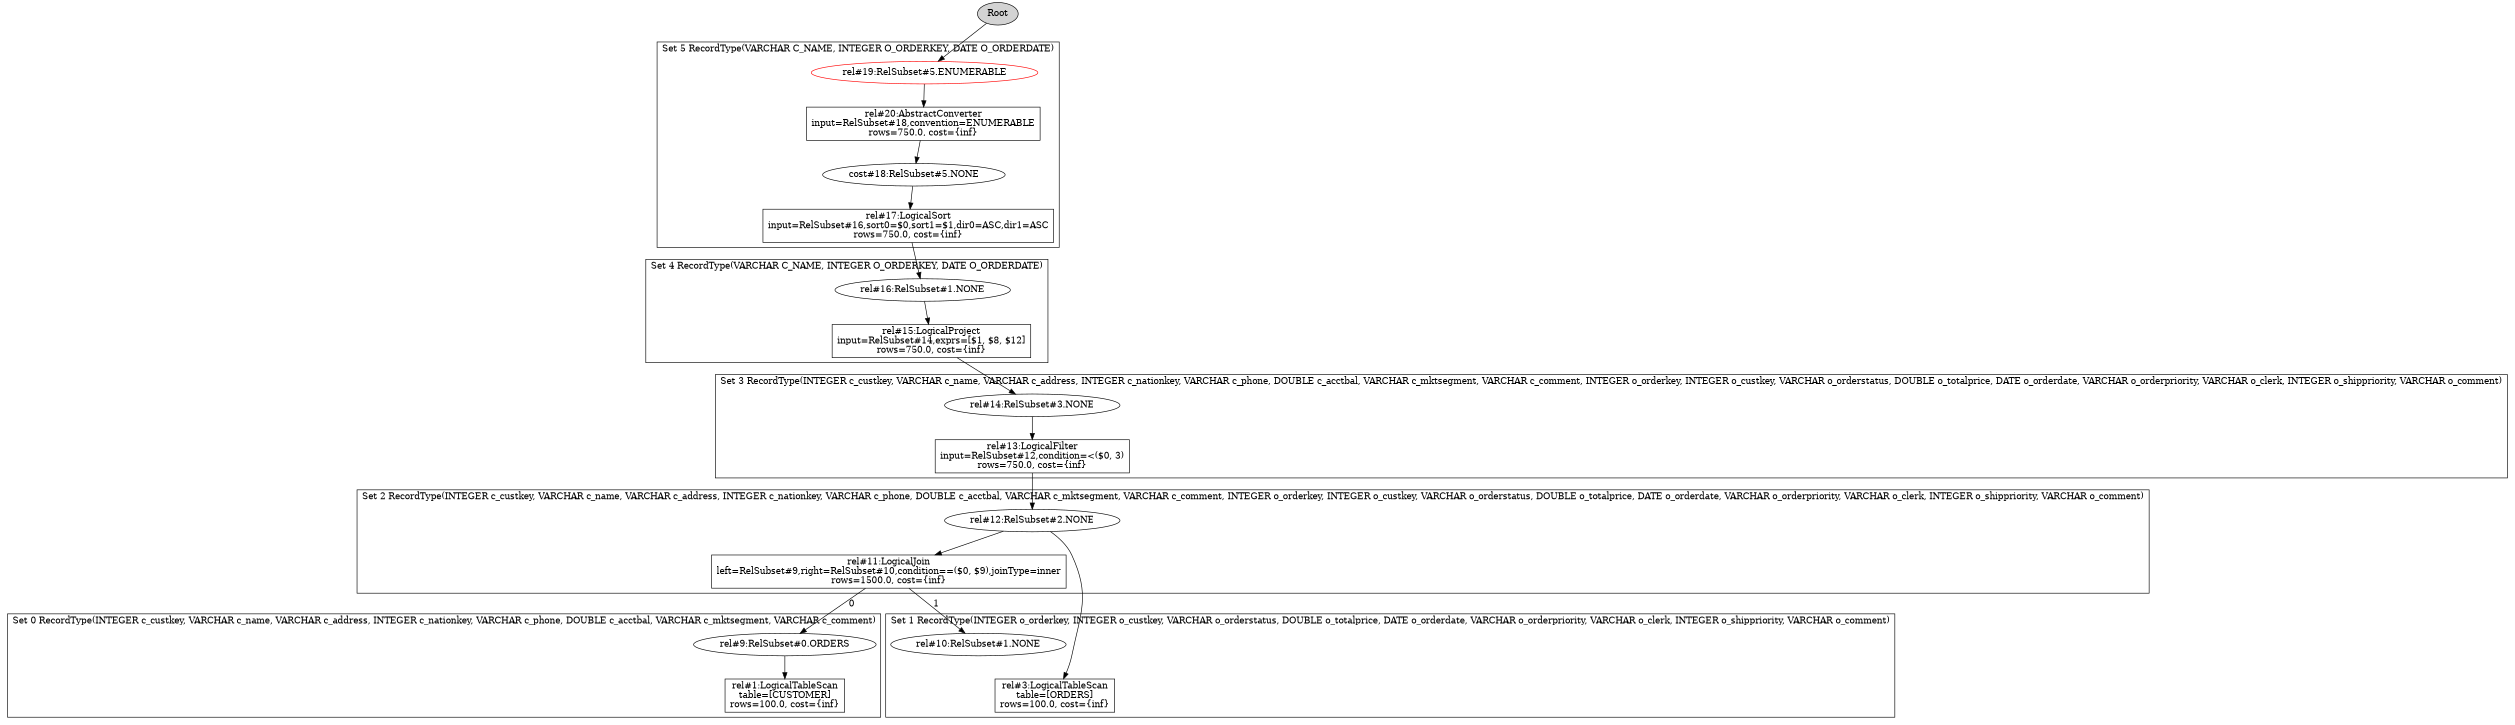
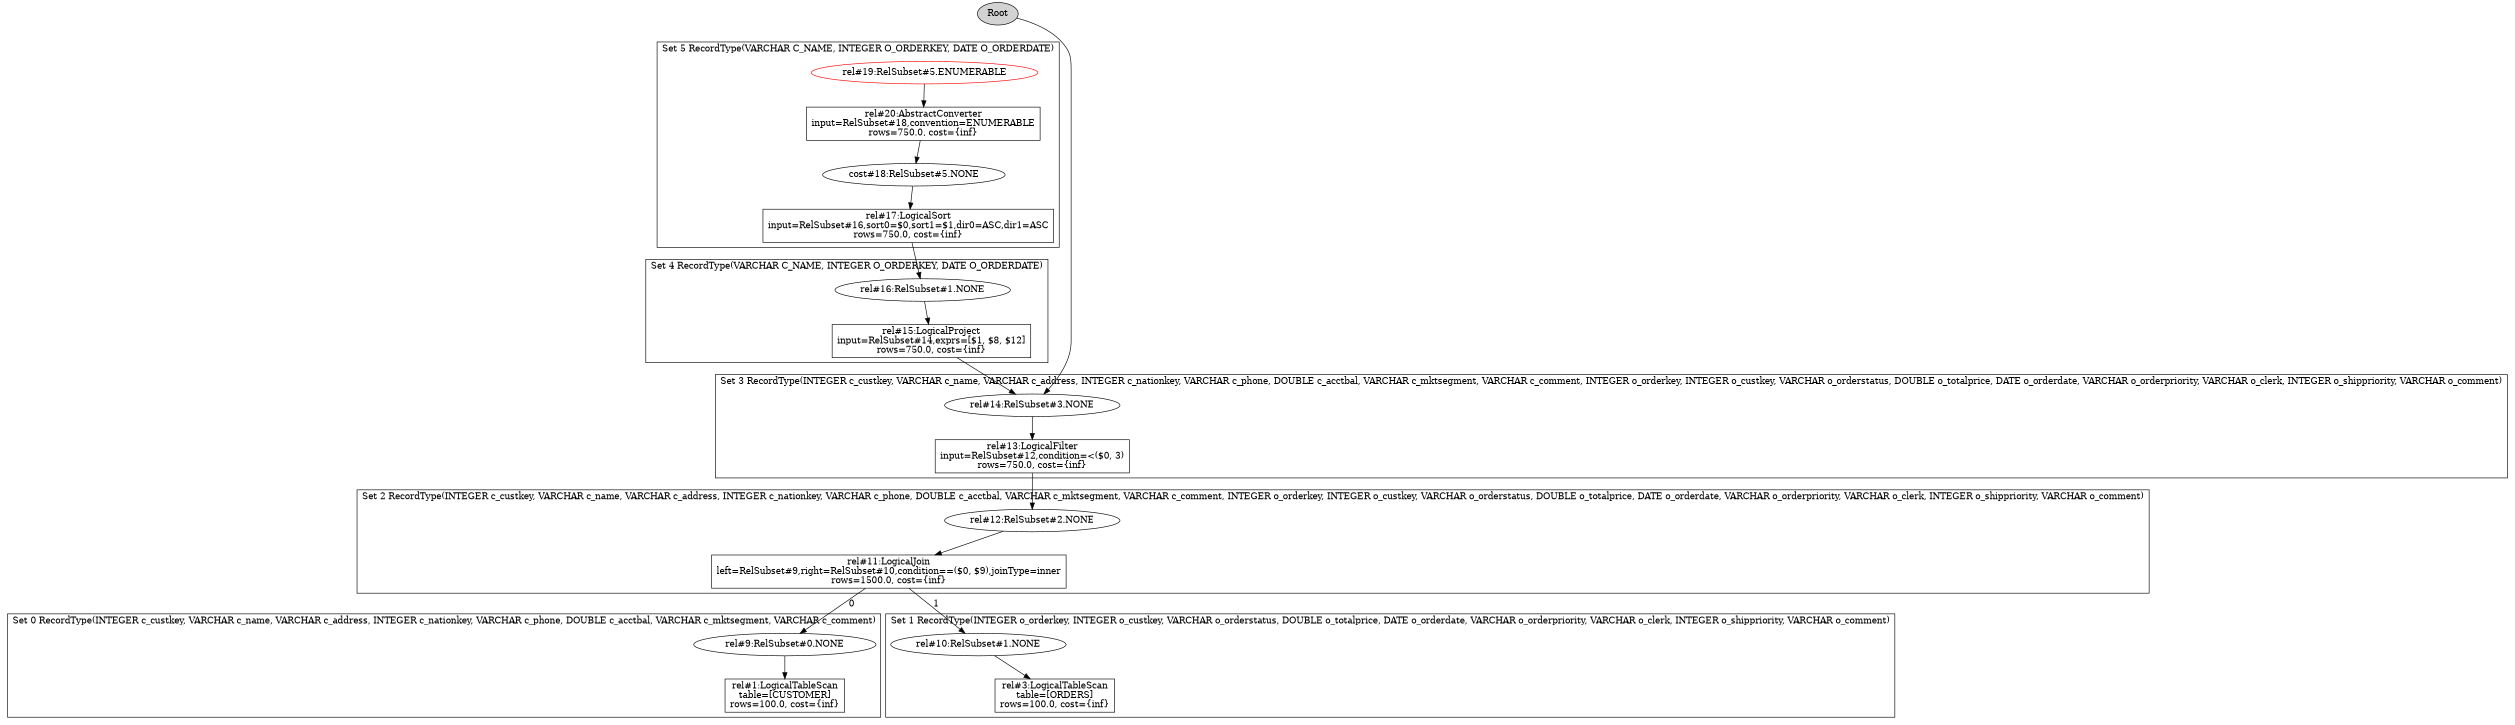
(968, 38) -> (1071, 192)
(1082, 598) -> (1010, 666)
(785, 645) -> (785, 645)
